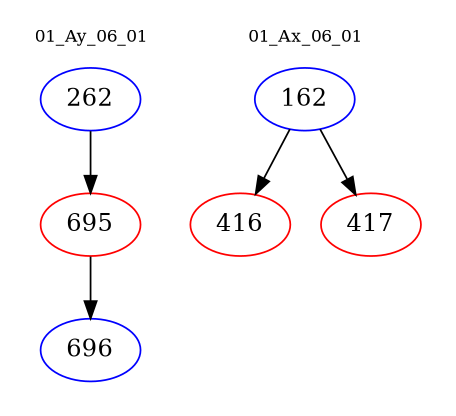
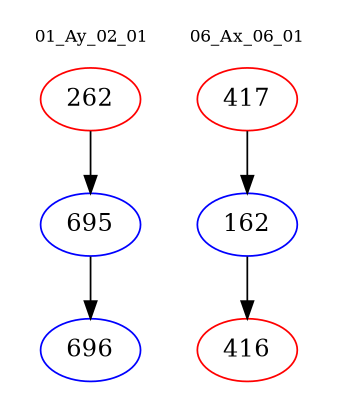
(91, 37) -> (91, 37)
(306, 37) -> (247, 37)
(91, 99) -> (91, 99)
(334, 154) -> (247, 153)
(91, 225) -> (91, 225)
